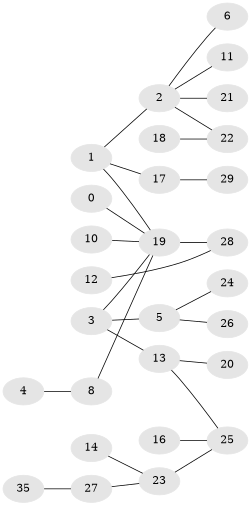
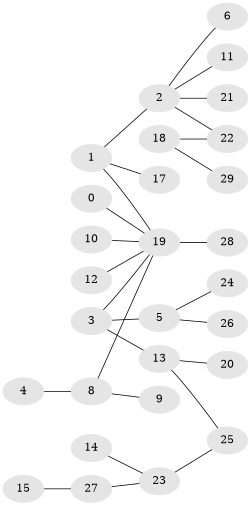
(194, 180) -> (193, 159)
(162, 268) -> (125, 261)
none -> (159, 400)
(159, 440) -> none
(23, 489) -> (23, 489)
